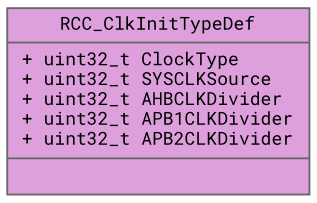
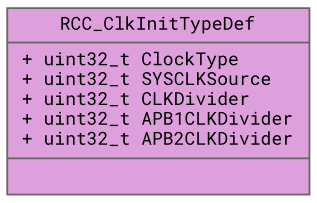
(153, 100) -> (137, 100)
